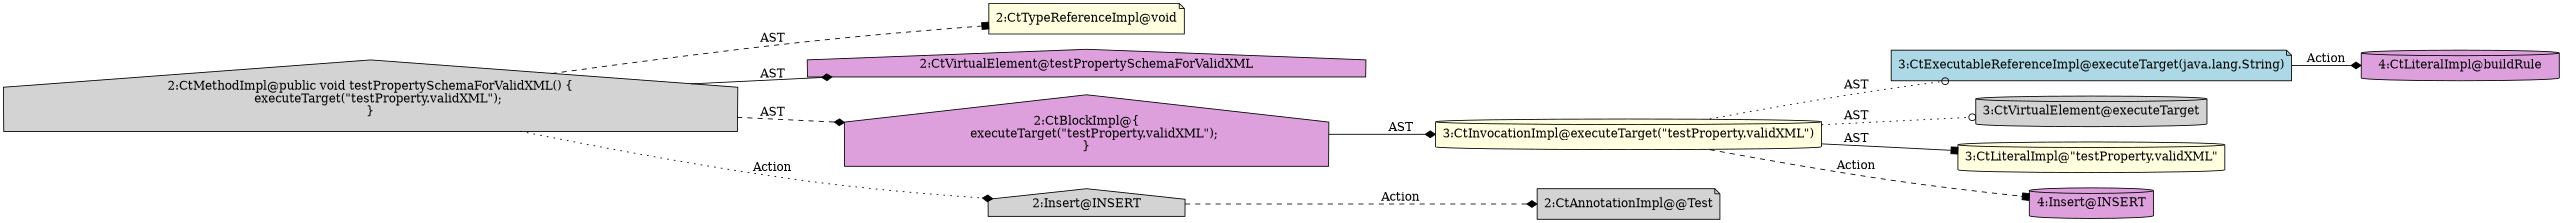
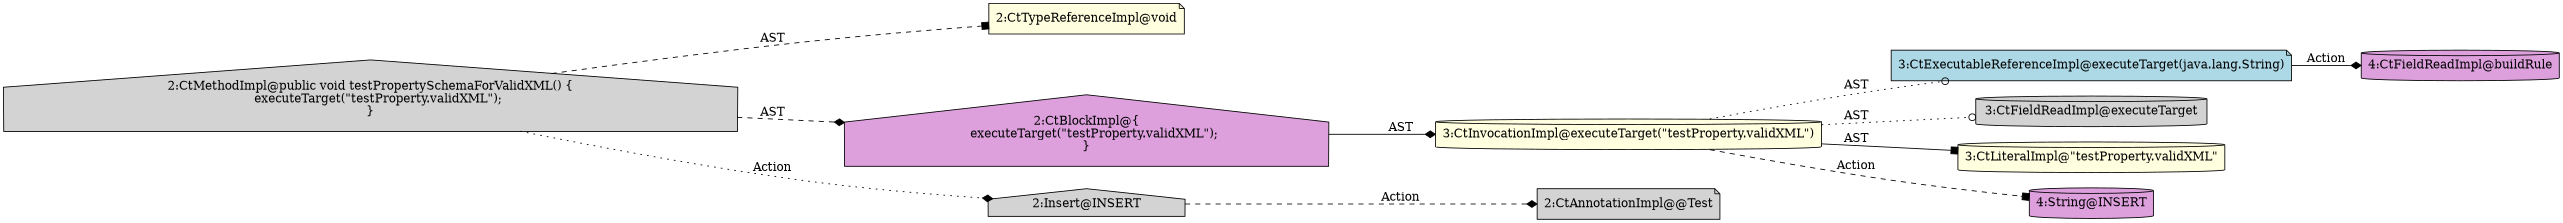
(1087, 65) -> none
(2460, 65) -> (2460, 65)
(2091, 111) -> (2091, 111)
(2091, 203) -> (2091, 203)
